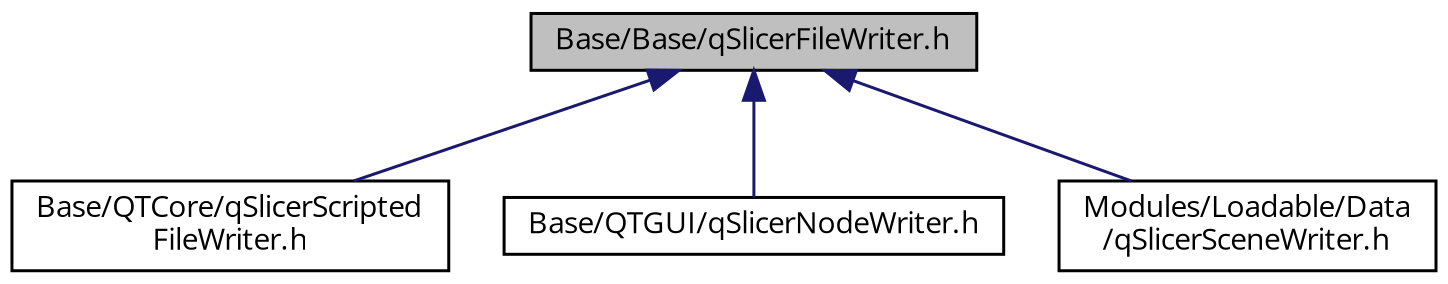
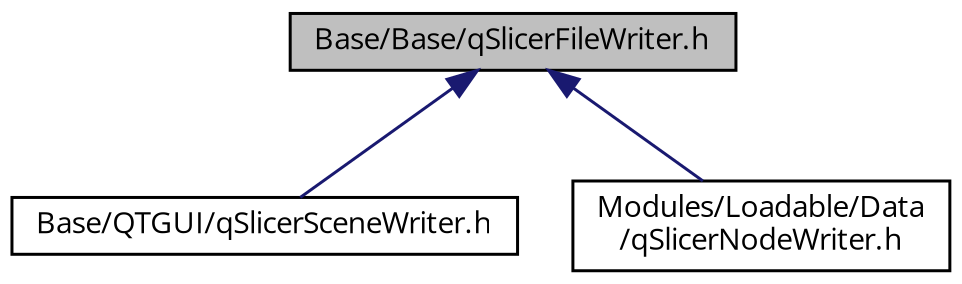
(230, 226) -> none
(754, 226) -> (265, 226)
(1248, 226) -> (761, 226)
